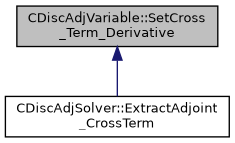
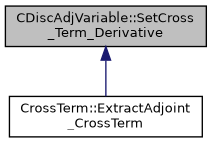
(117, 117) -> (106, 117)
